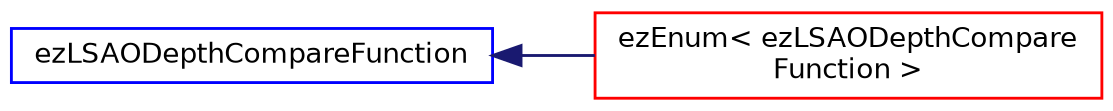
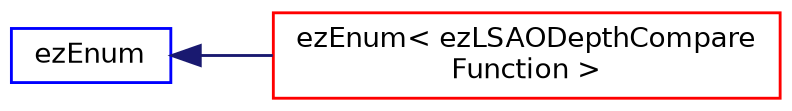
(252, 56) -> (91, 56)
